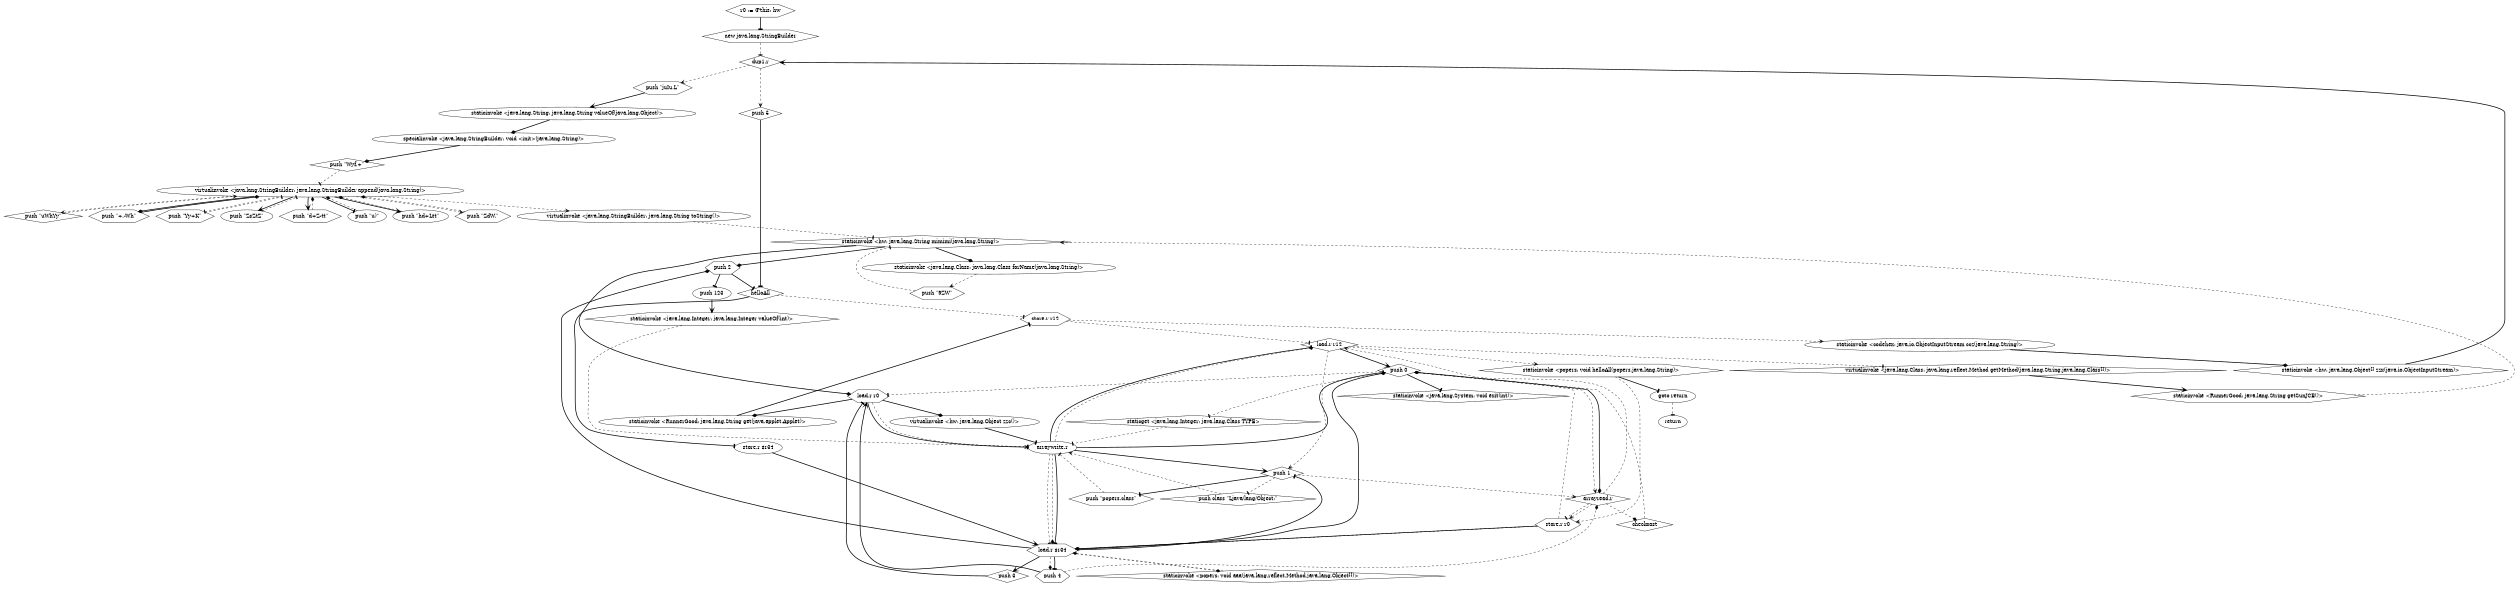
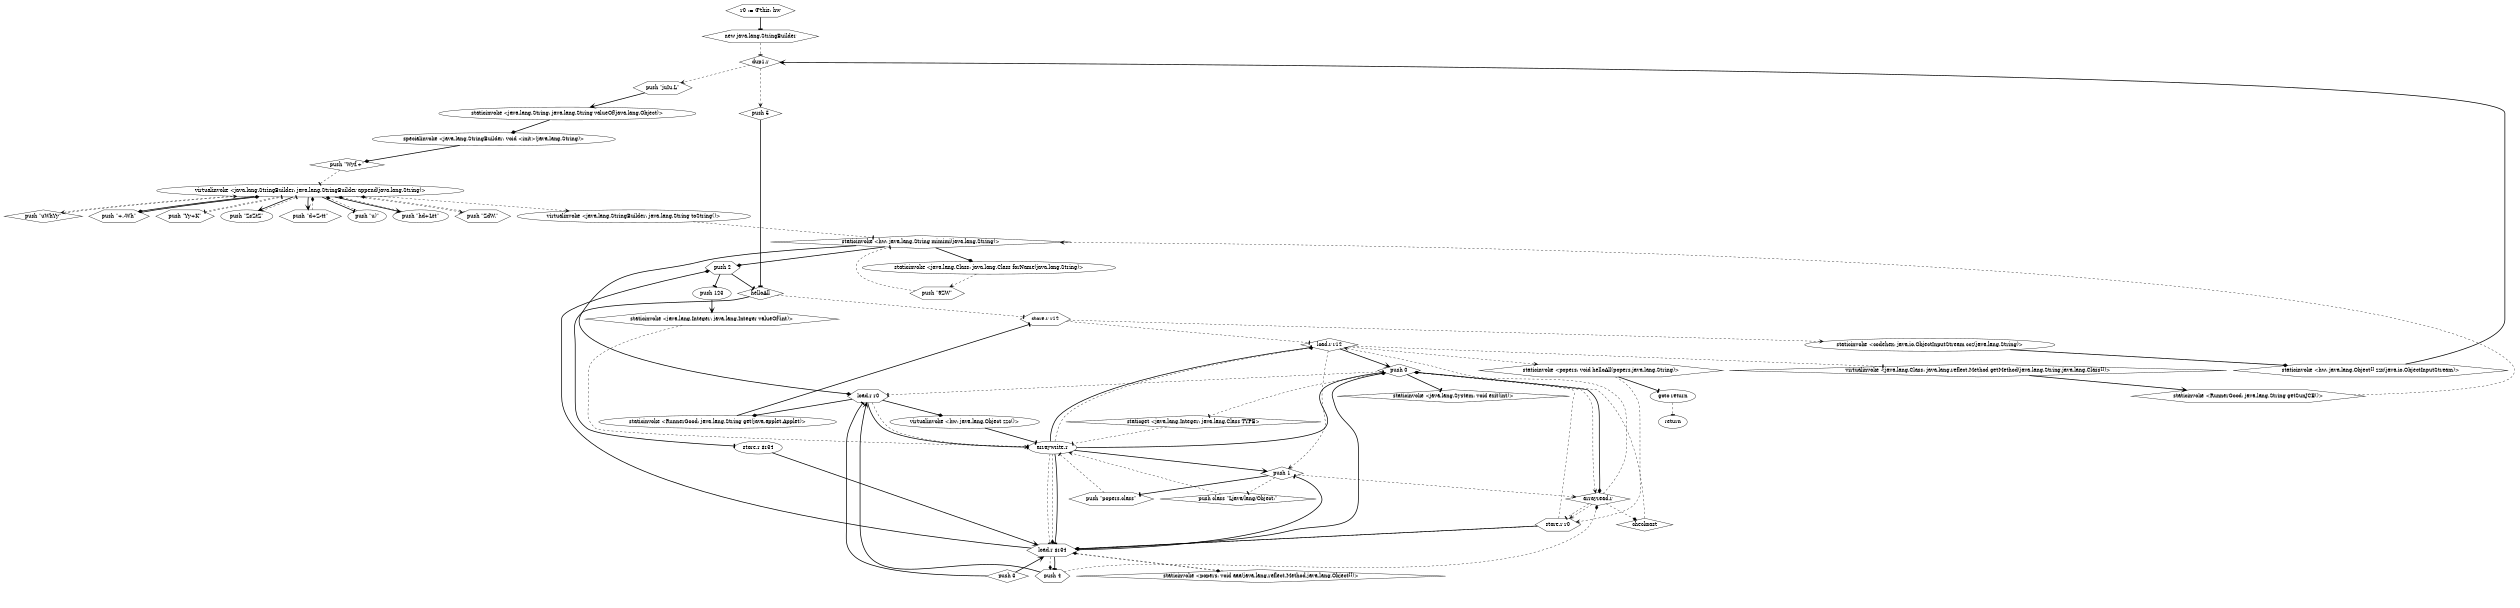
(1028, 563) -> (1028, 566)
